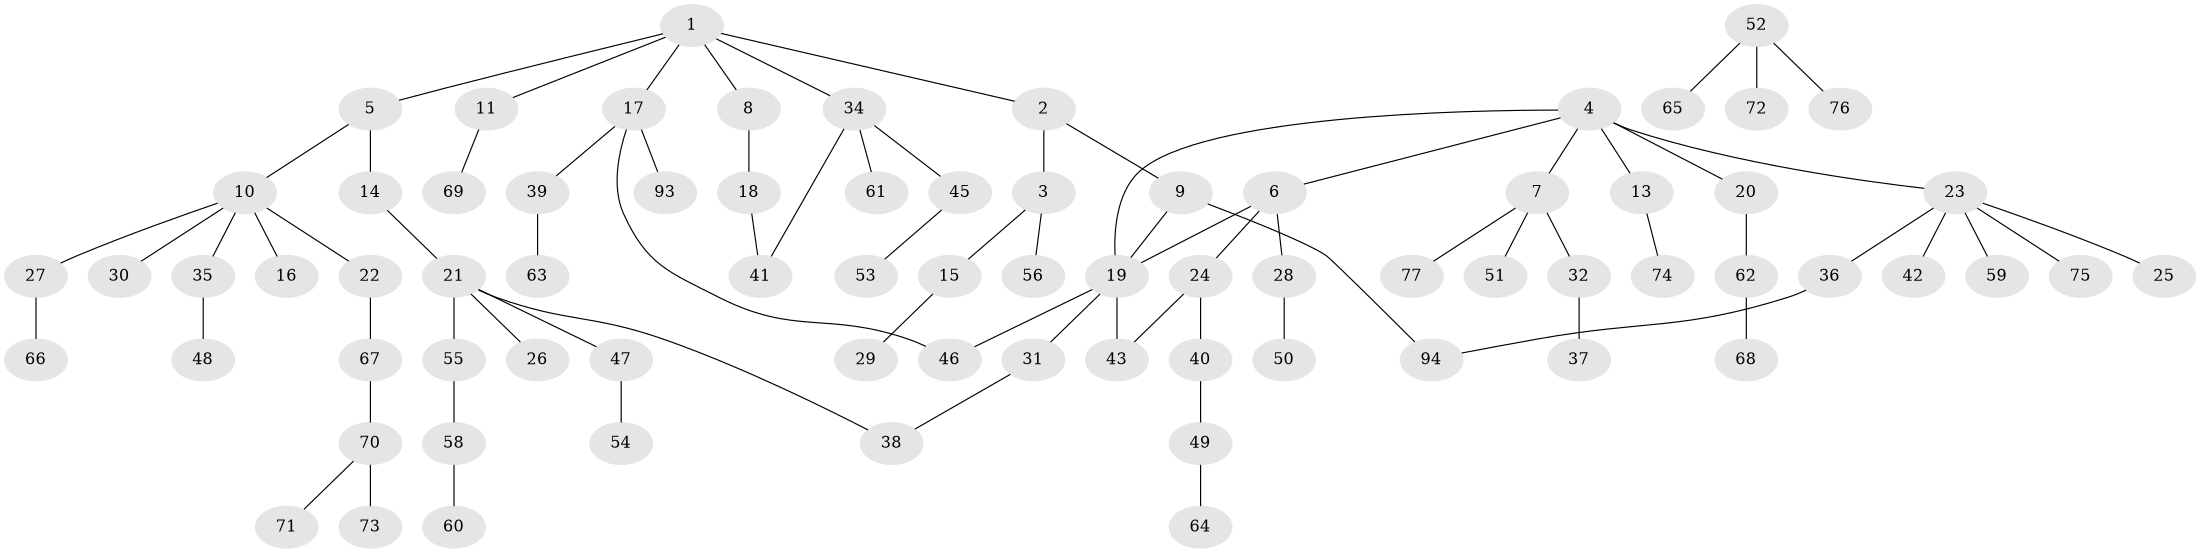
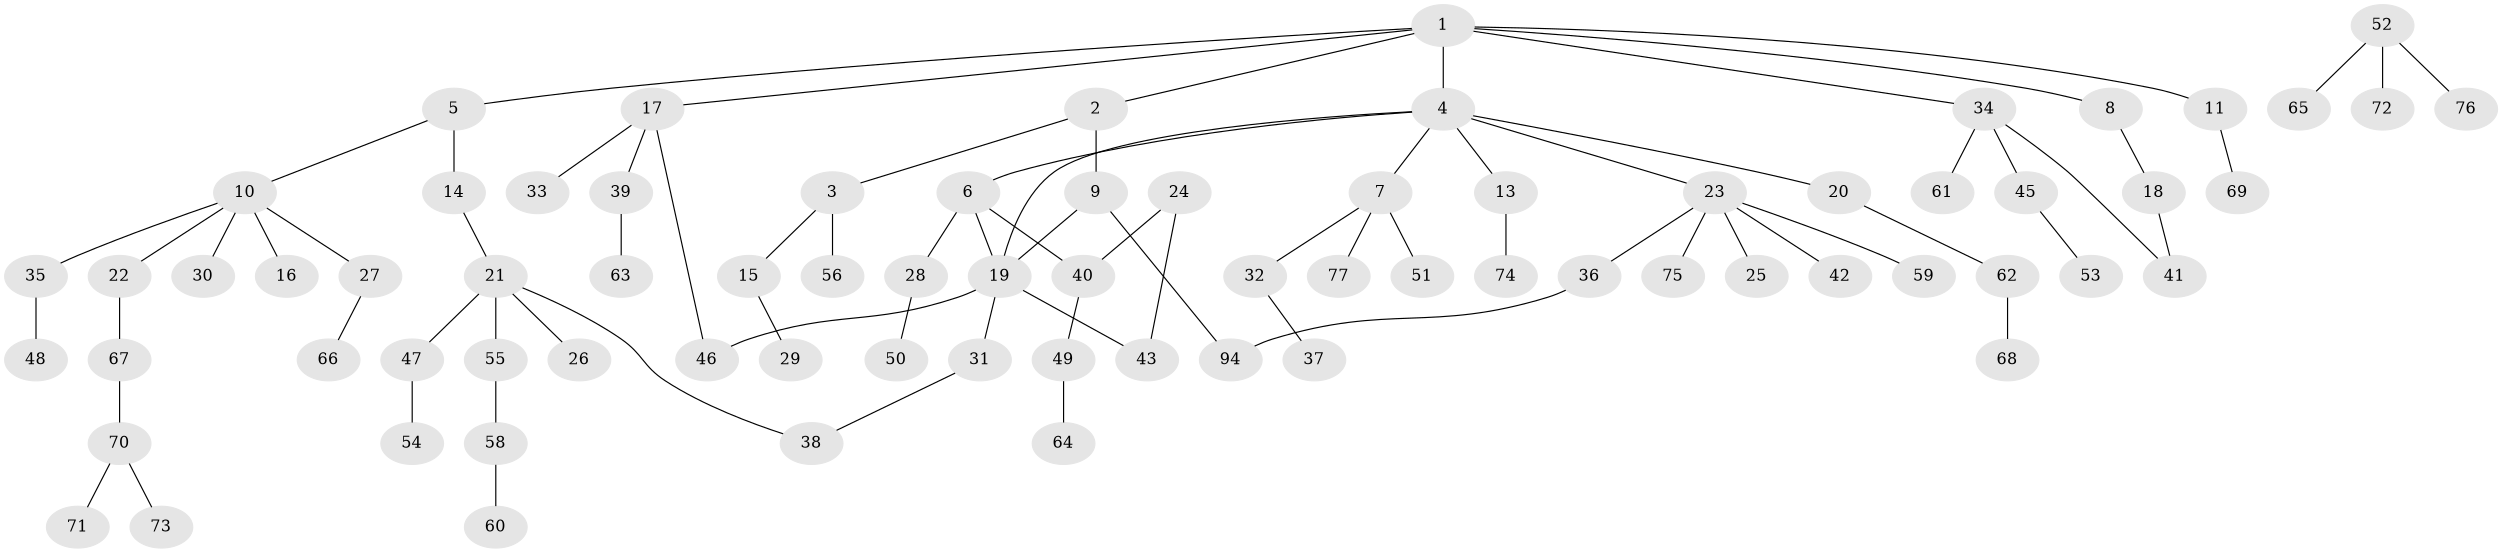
none -> (1443, 67)
(665, 193) -> (538, 193)
(1238, 235) -> (1026, 235)
